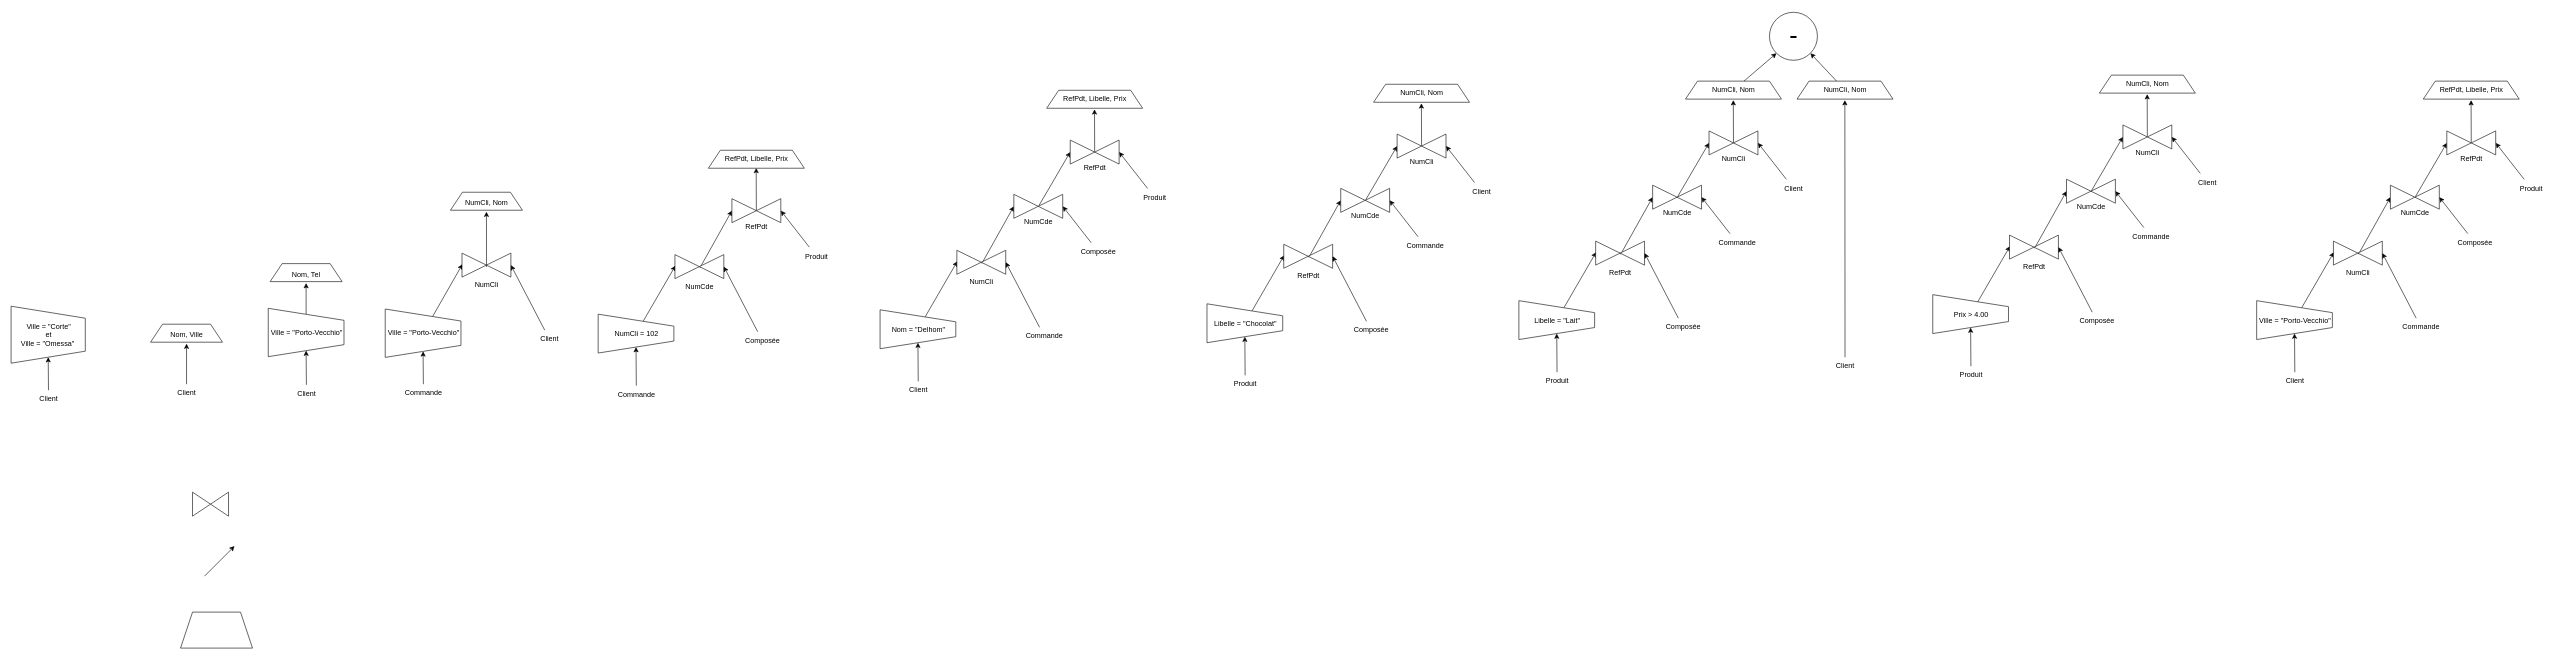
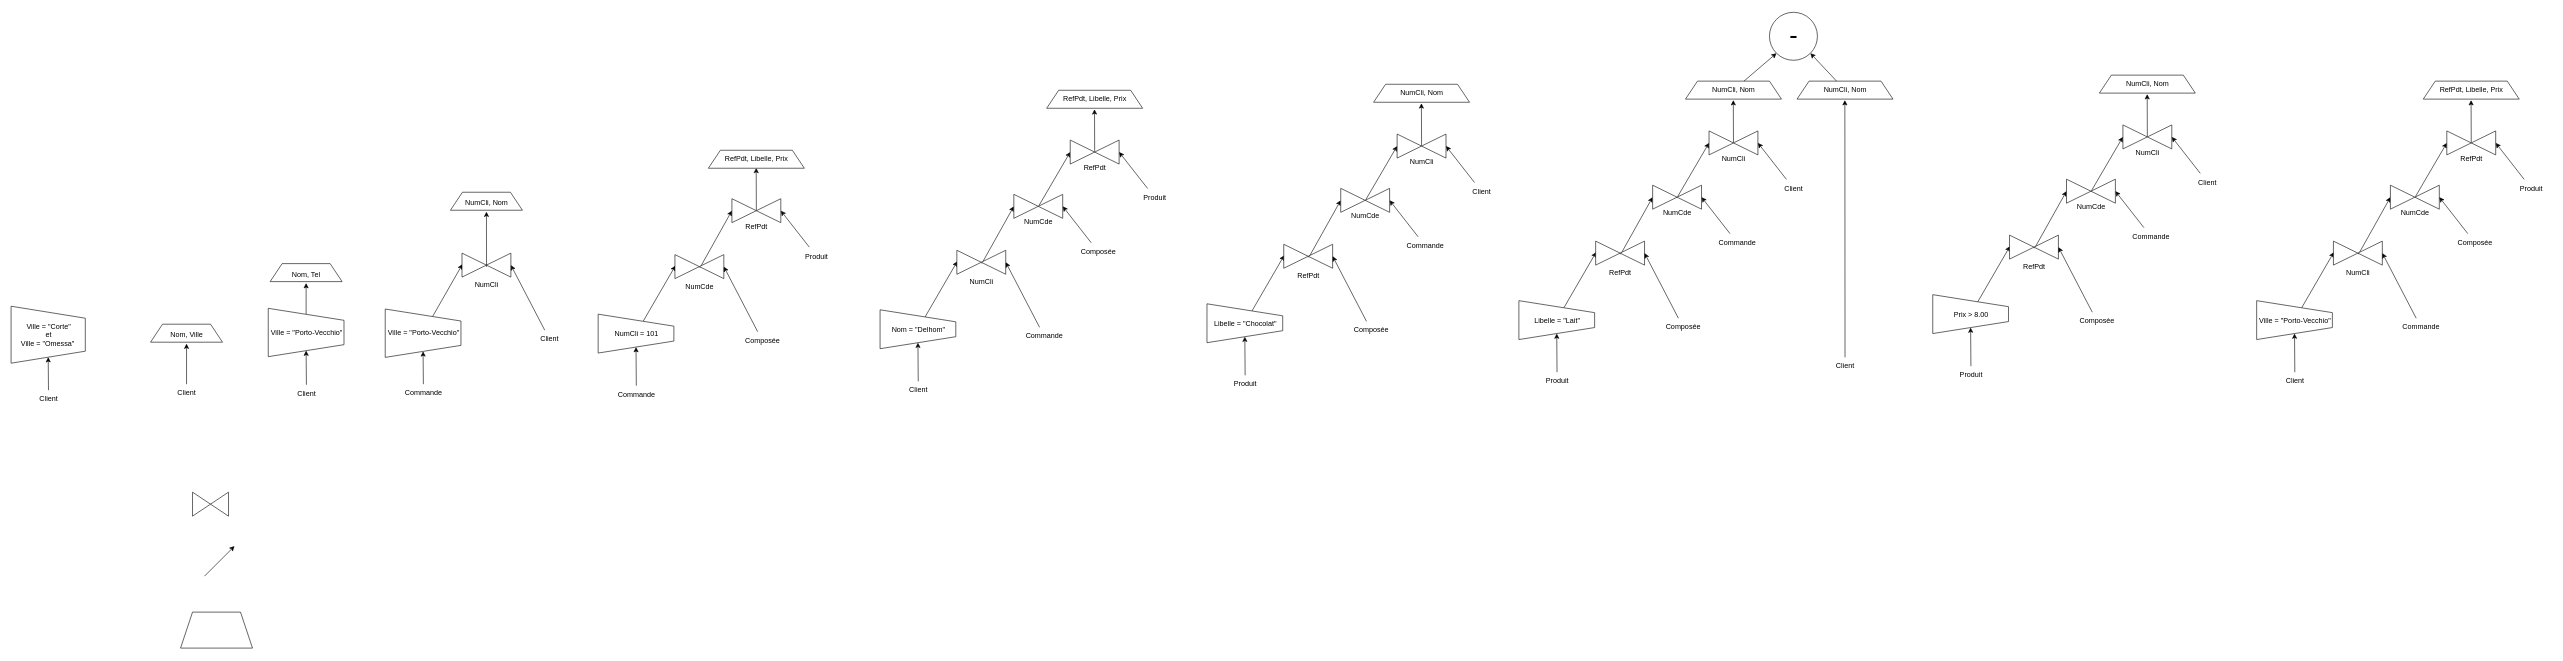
(1972, 315) -> (1972, 315)
(637, 335) -> (637, 335)
